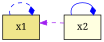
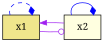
(55, 23) -> (55, 23)
none -> (49, 32)
